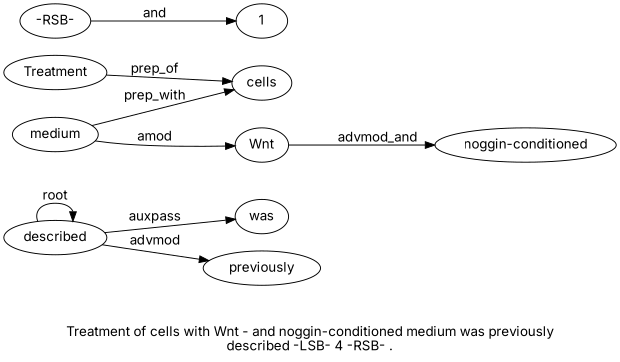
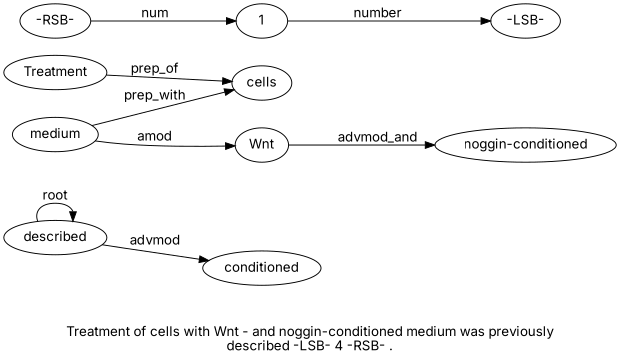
(155, 14) -> (155, 14)
none -> (526, 21)
(262, 217) -> none
(262, 268) -> (262, 268)
